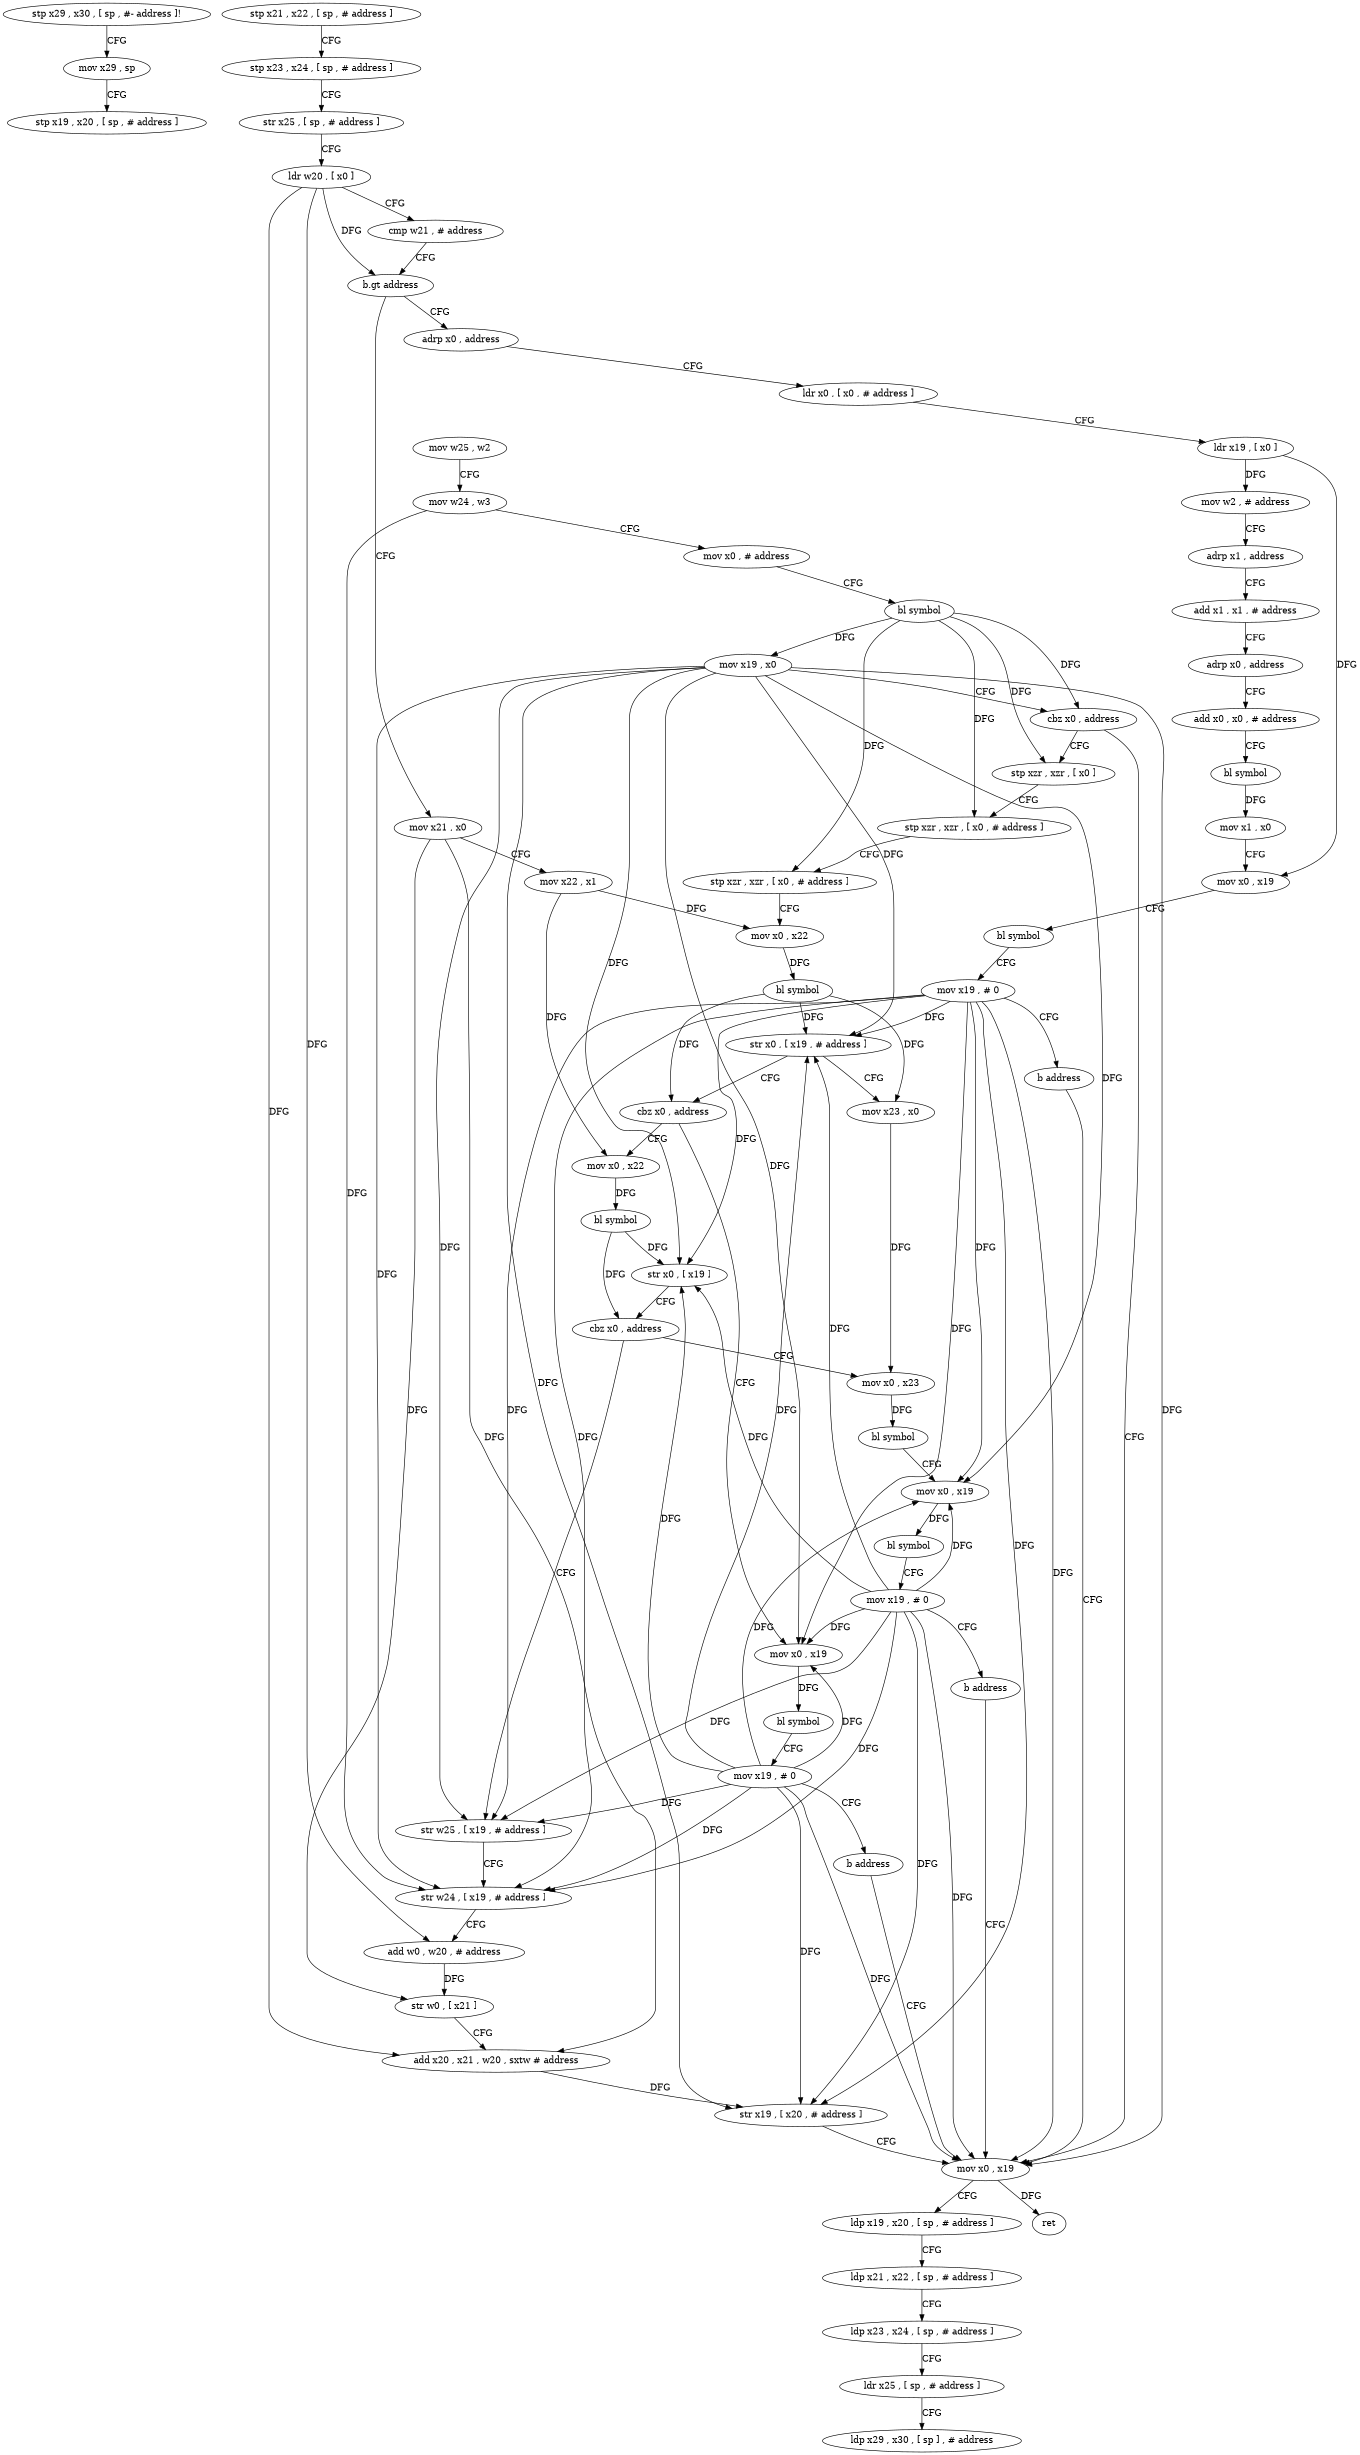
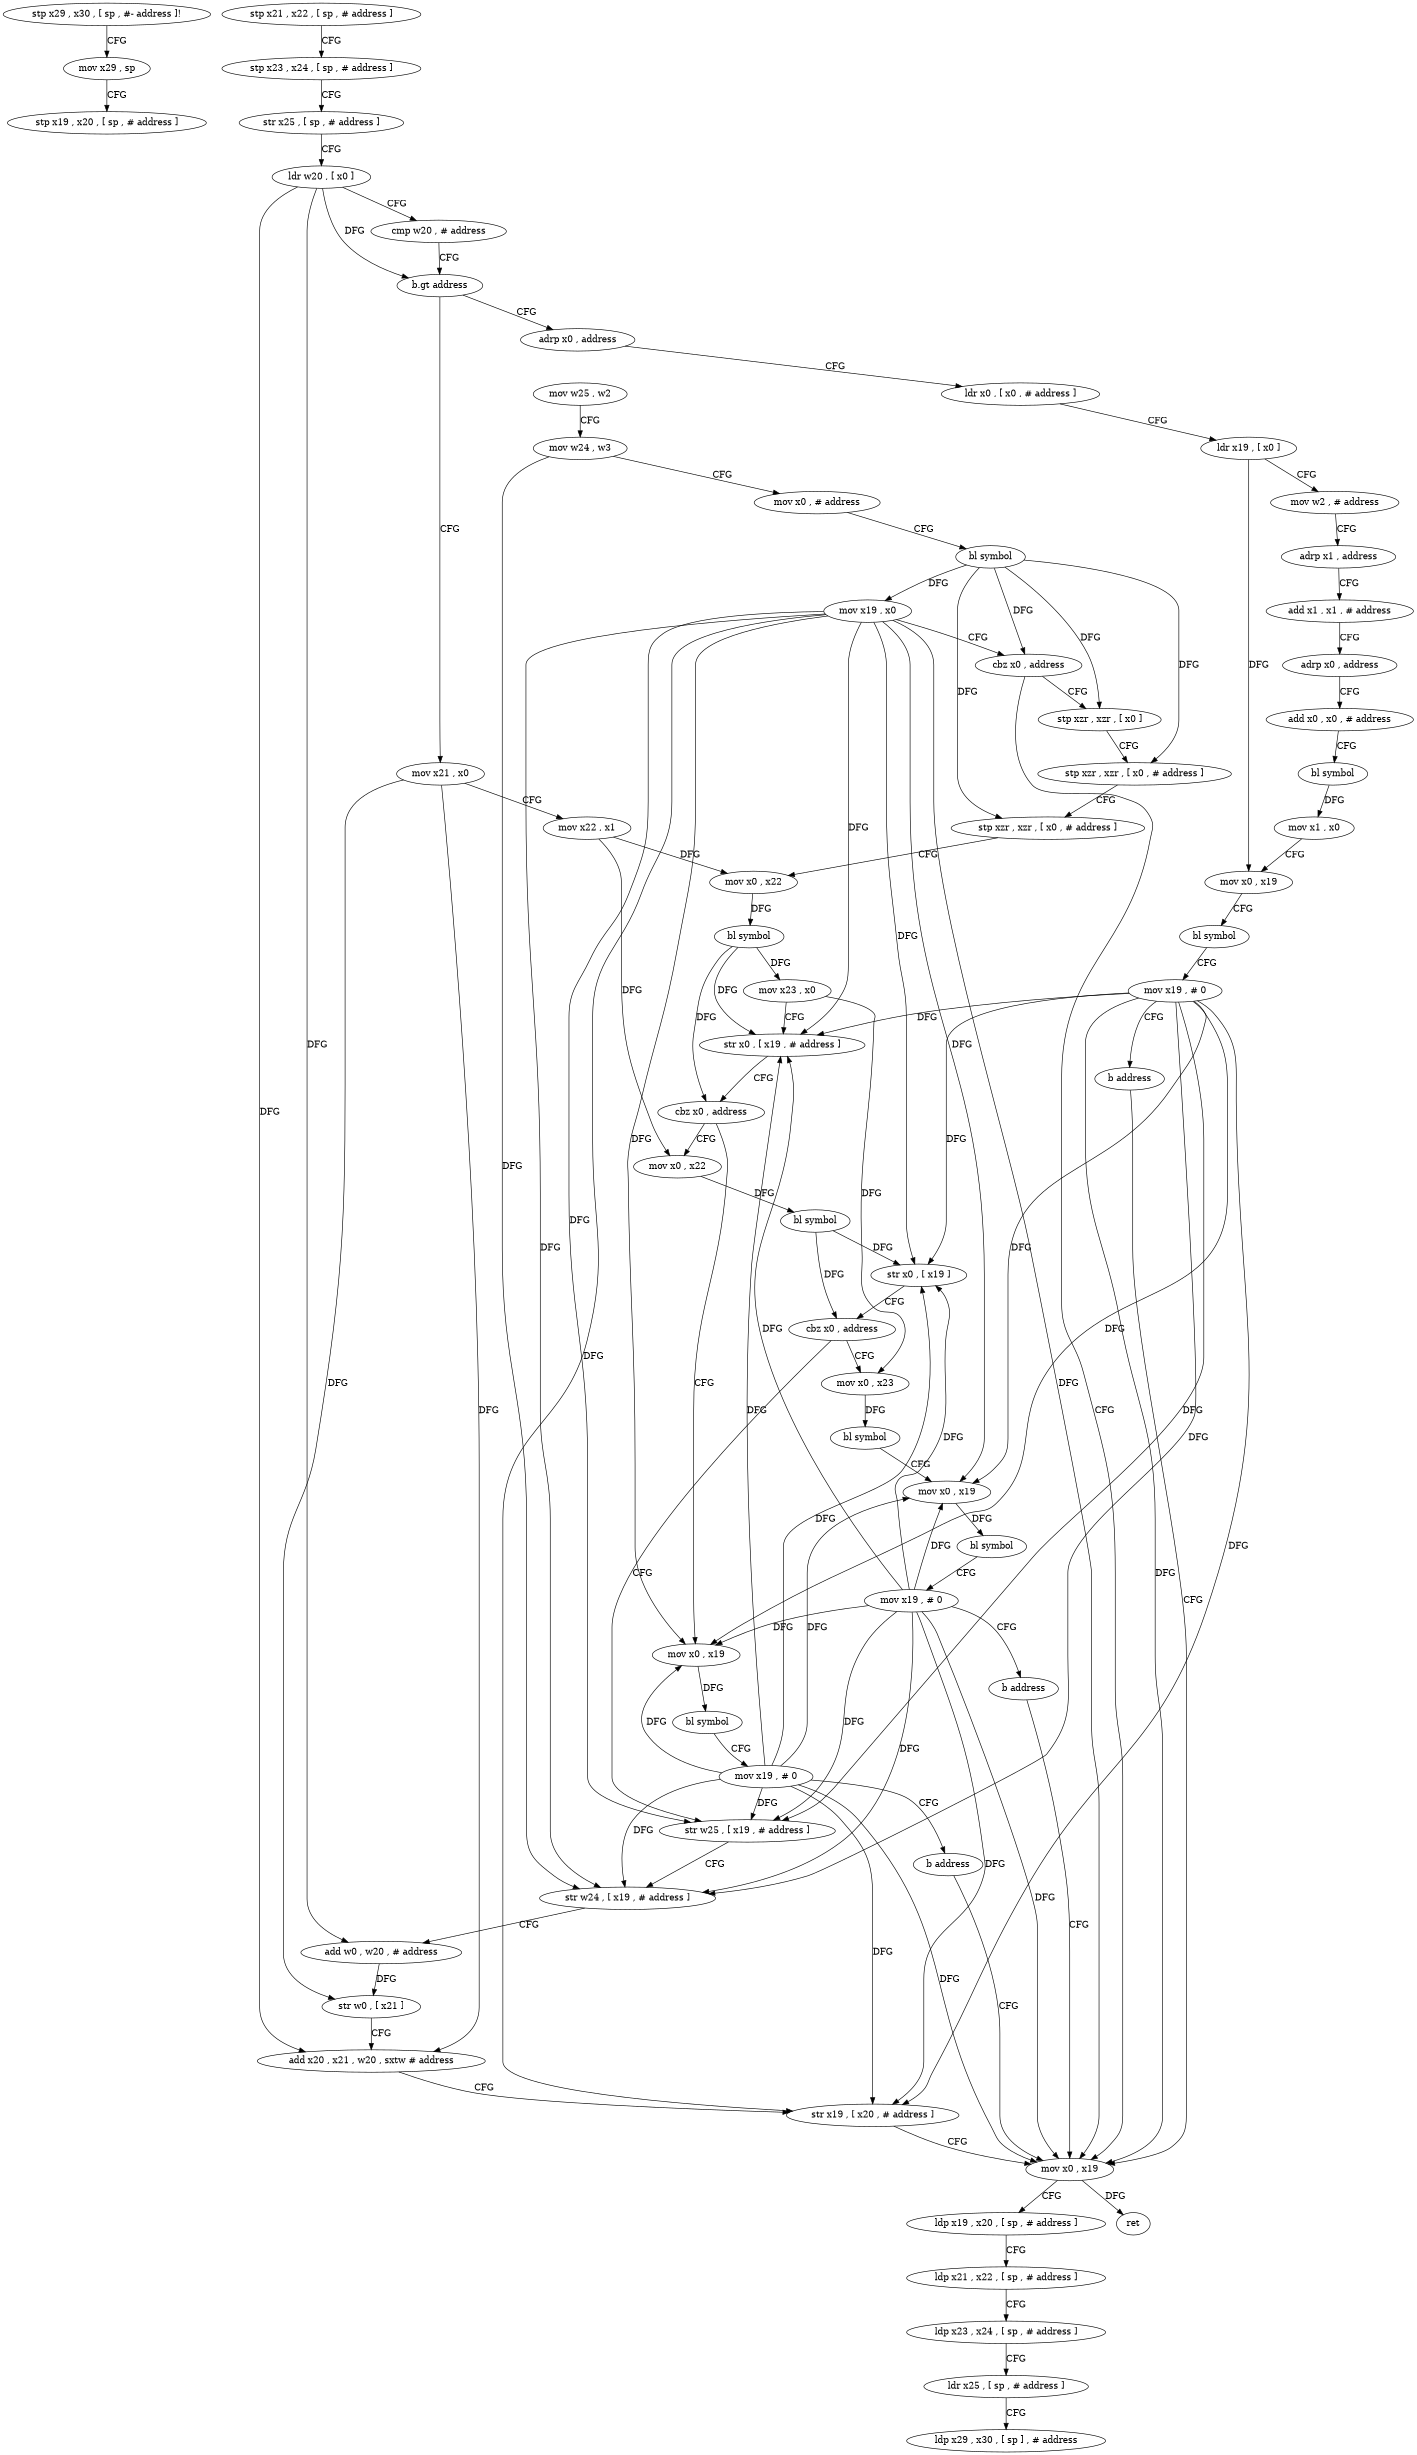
(436, 231) -> (439, 231)
(1256, 476) -> (1307, 476)
(849, 1076) -> (785, 1015)
(660, 2088) -> (484, 2088)
